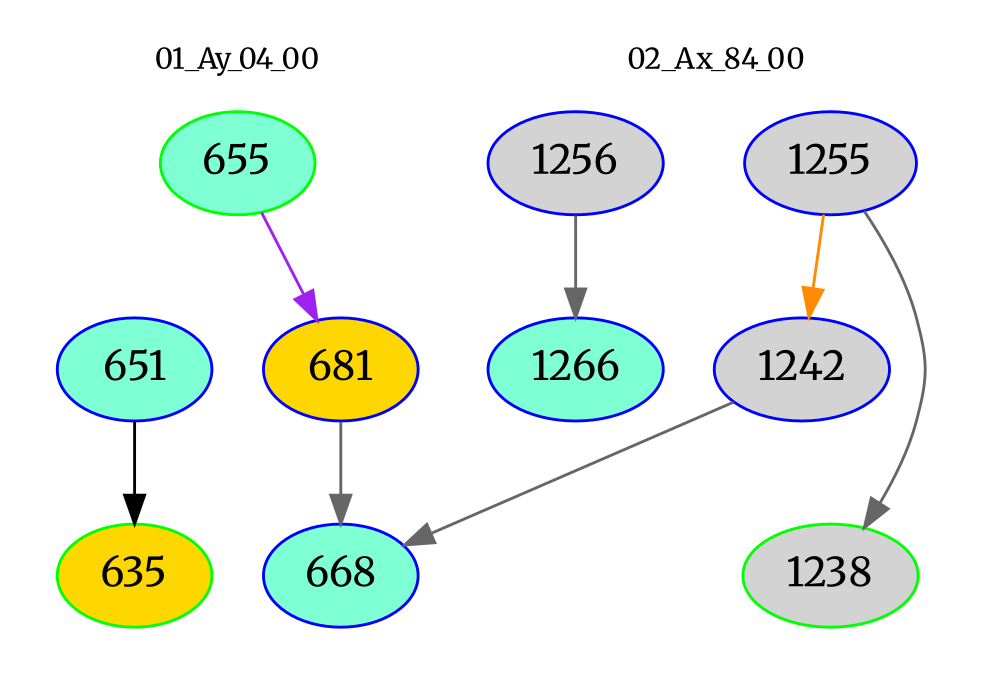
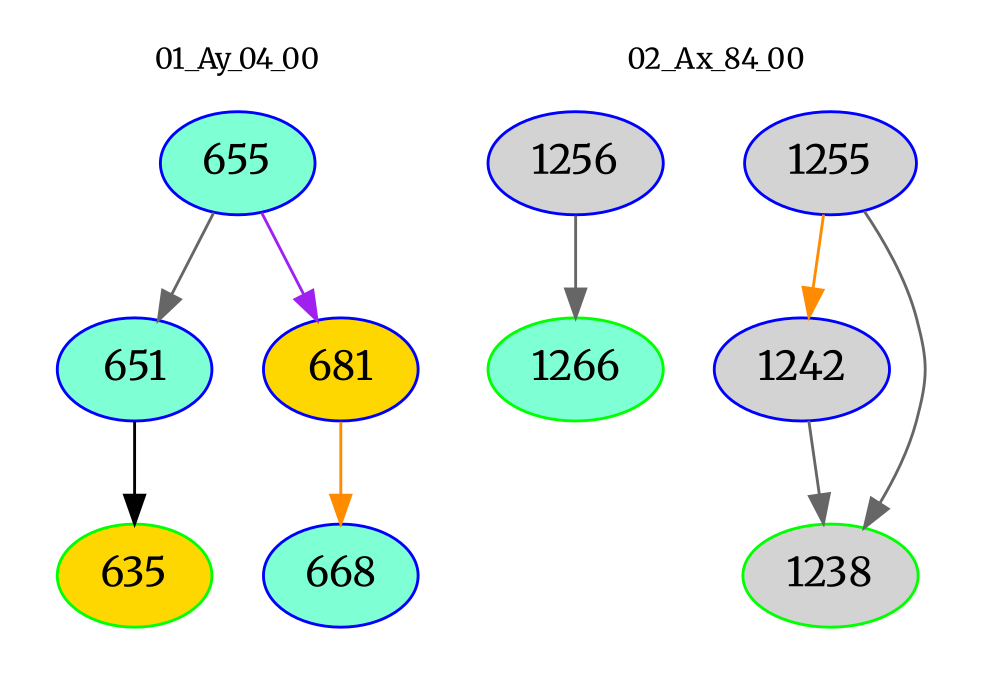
(238, 163) -> (238, 163)
none -> (193, 254)
(576, 369) -> (576, 369)
(341, 458) -> (341, 458)
(582, 468) -> (814, 458)
